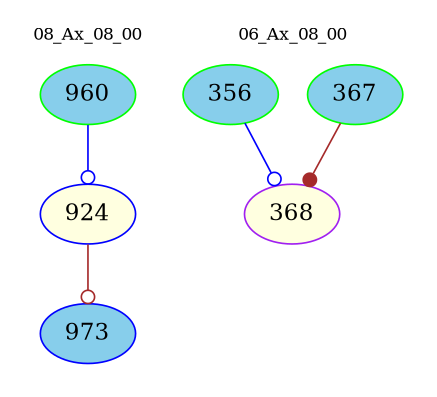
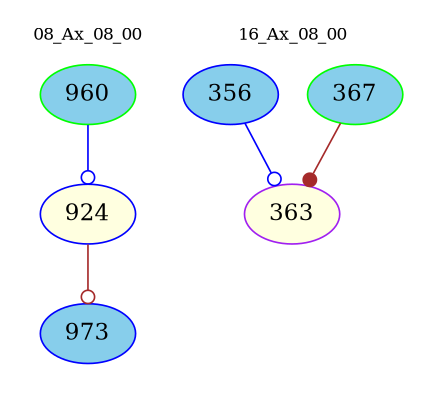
(293, 36) -> (293, 36)
(231, 95) -> (231, 95)
(292, 214) -> (292, 214)
